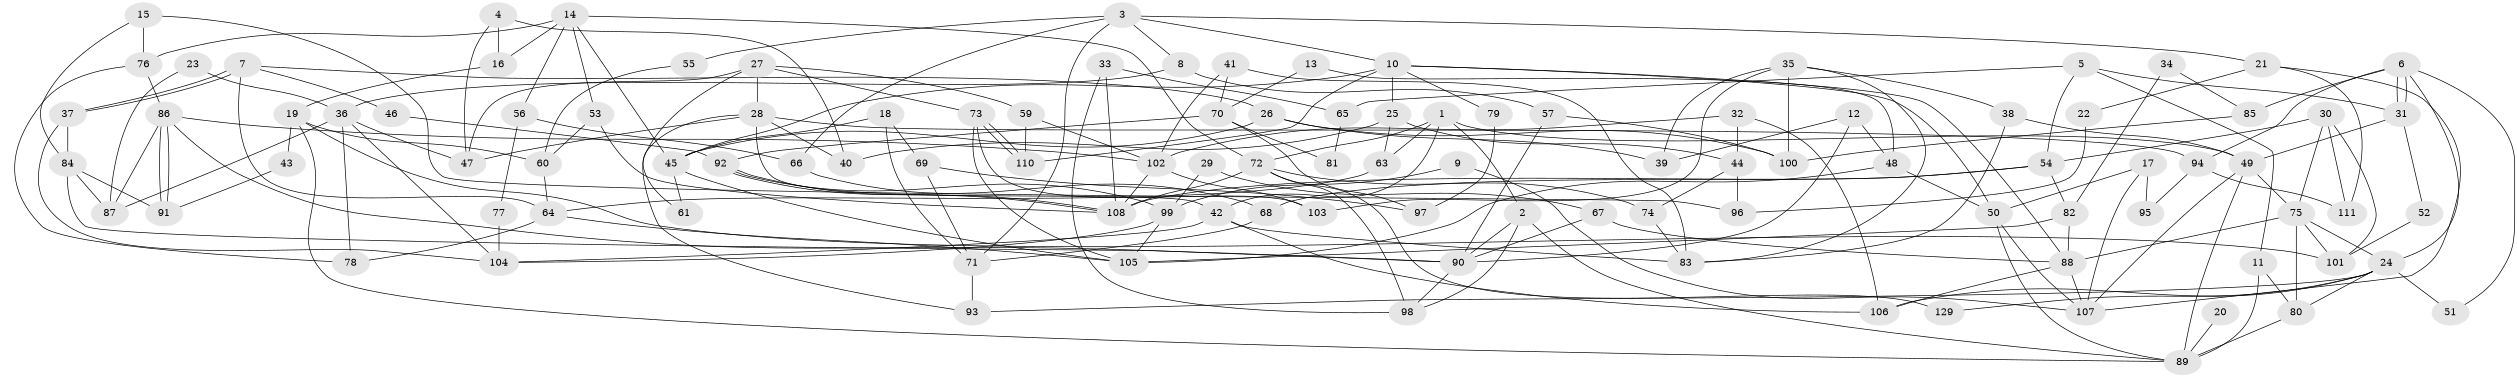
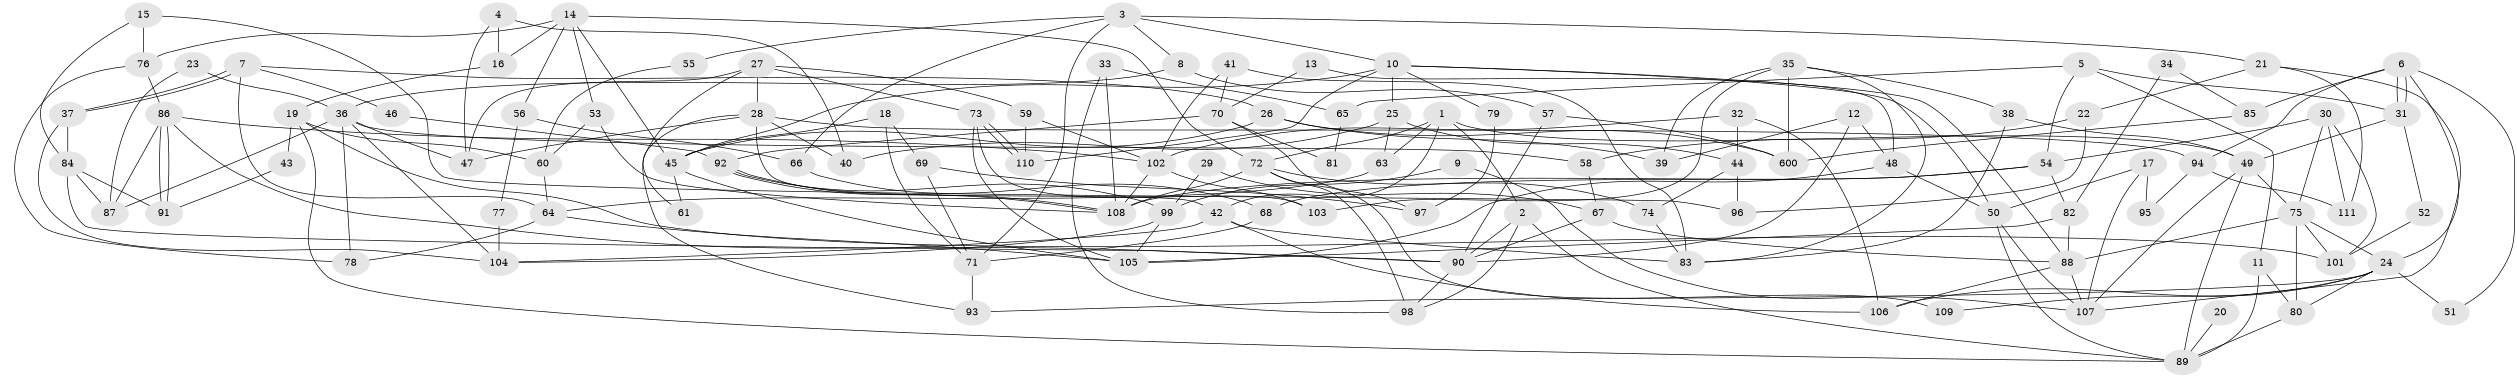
none -> (1586, 164)
(1789, 164) -> (1789, 164)
(1944, 313) -> (1944, 313)
